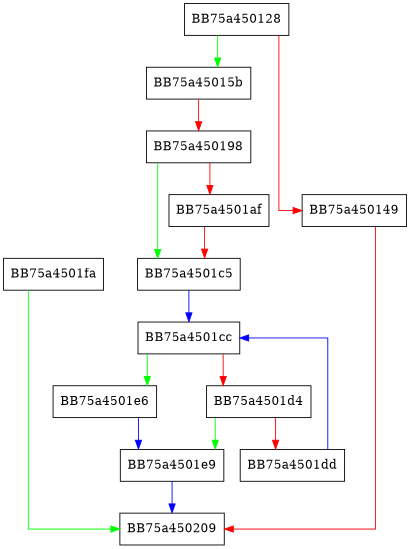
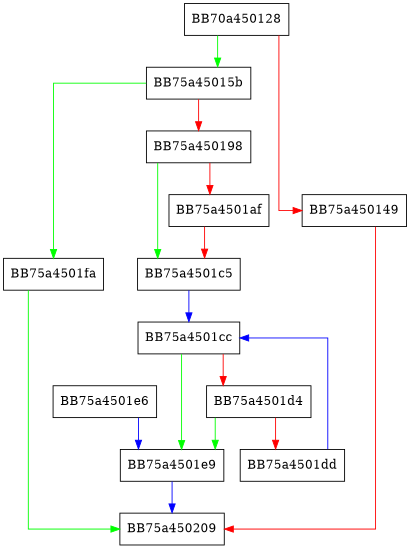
(237, 19) -> (237, 19)
none -> (54, 120)
(147, 365) -> (182, 397)
